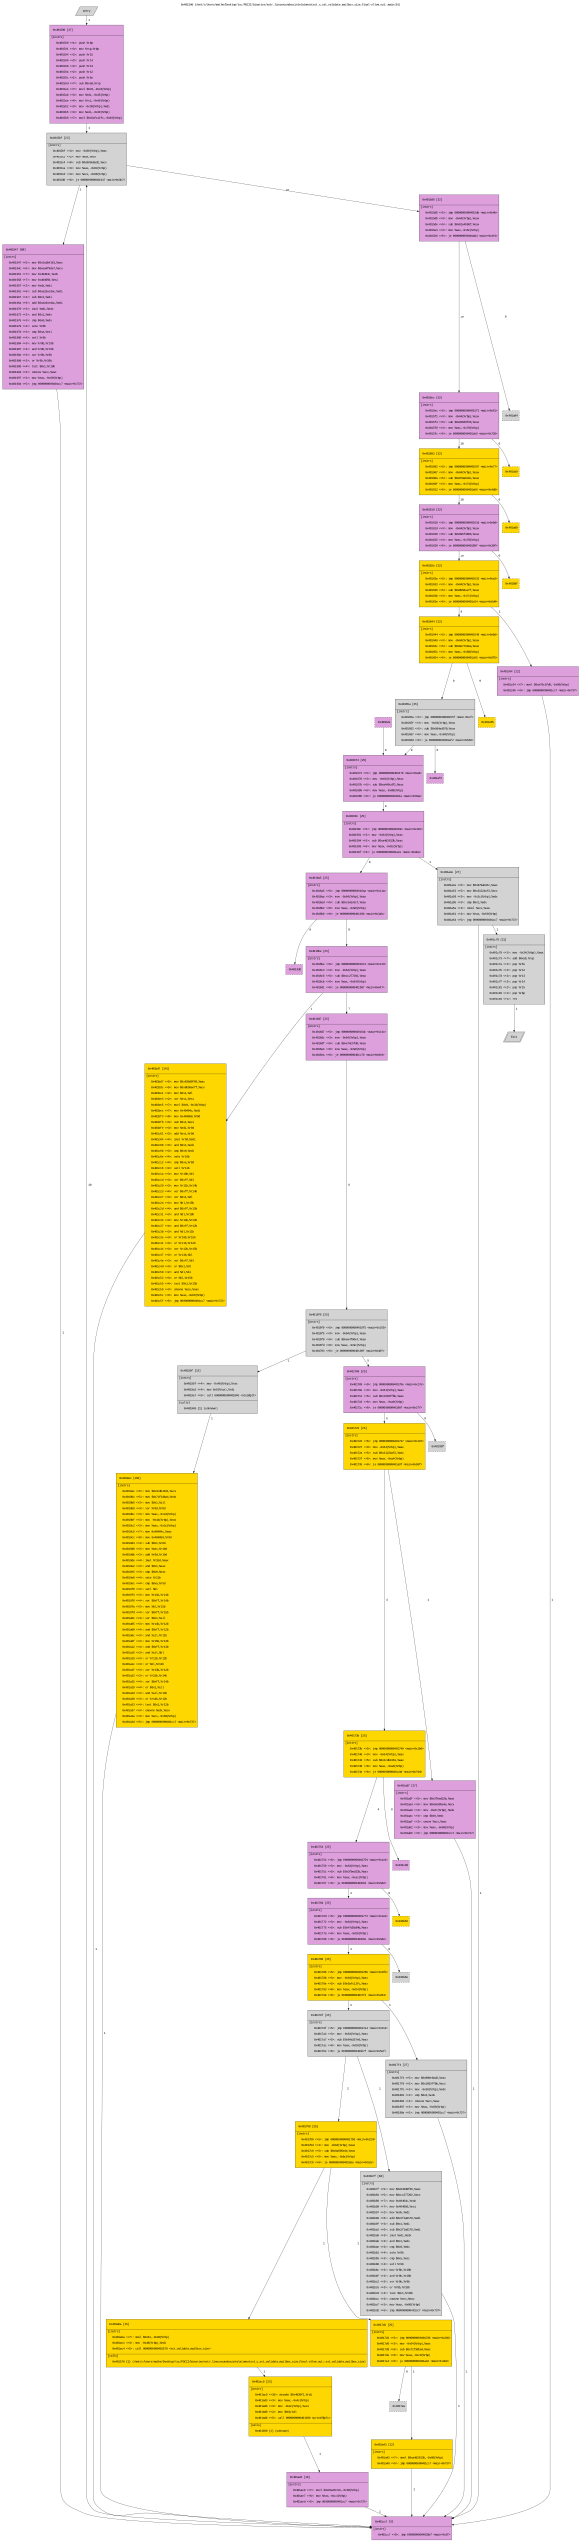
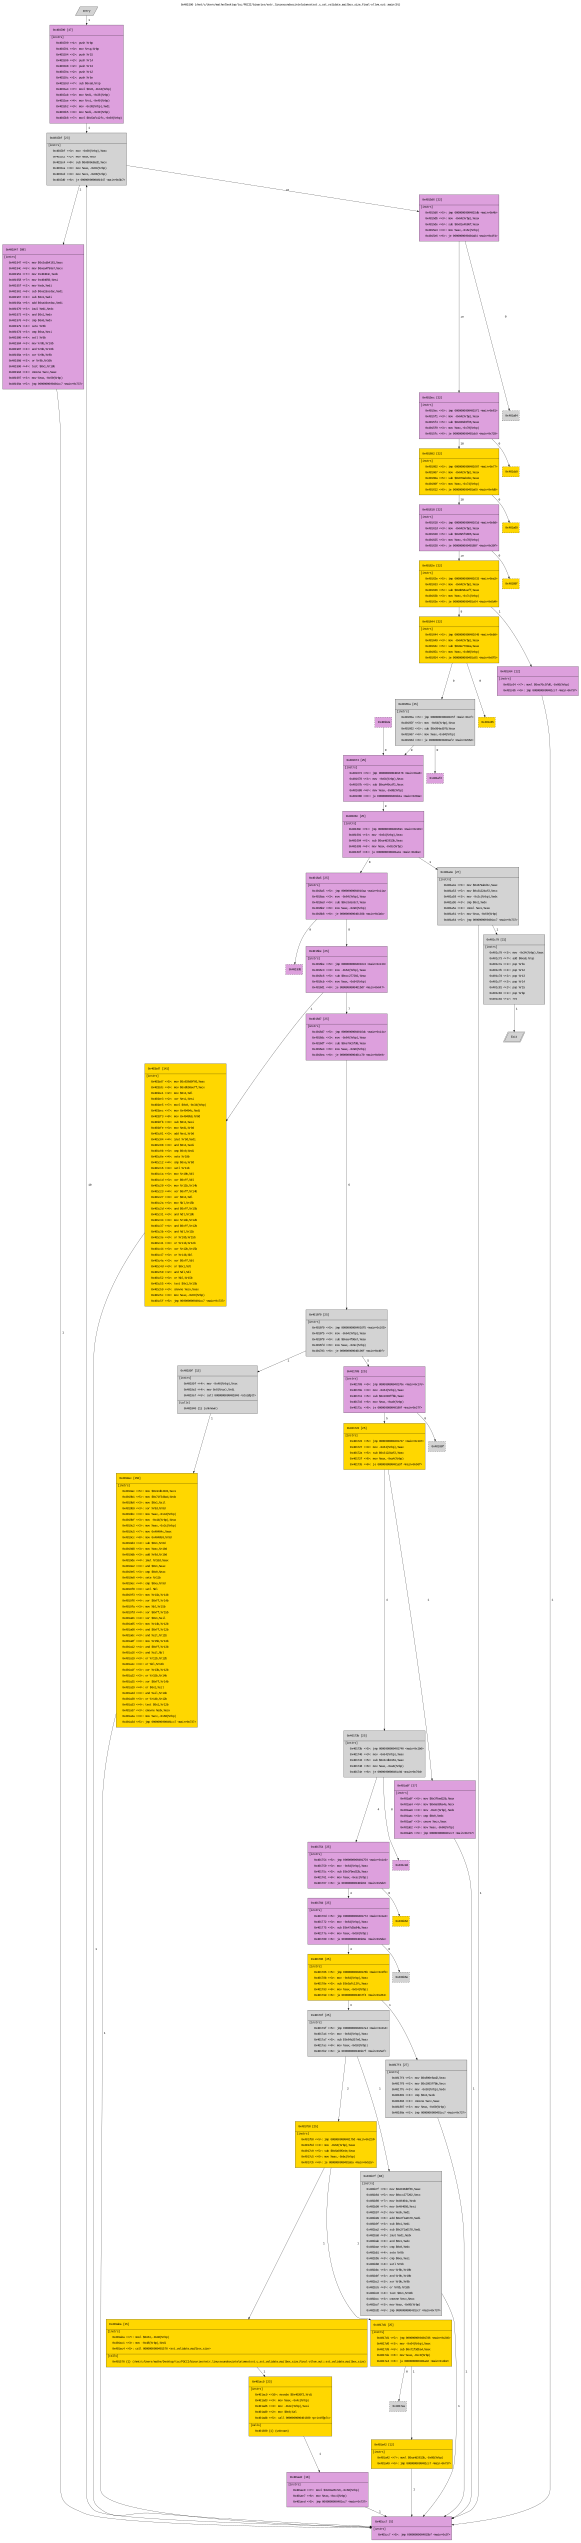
(384, 1754) -> (384, 1754)
